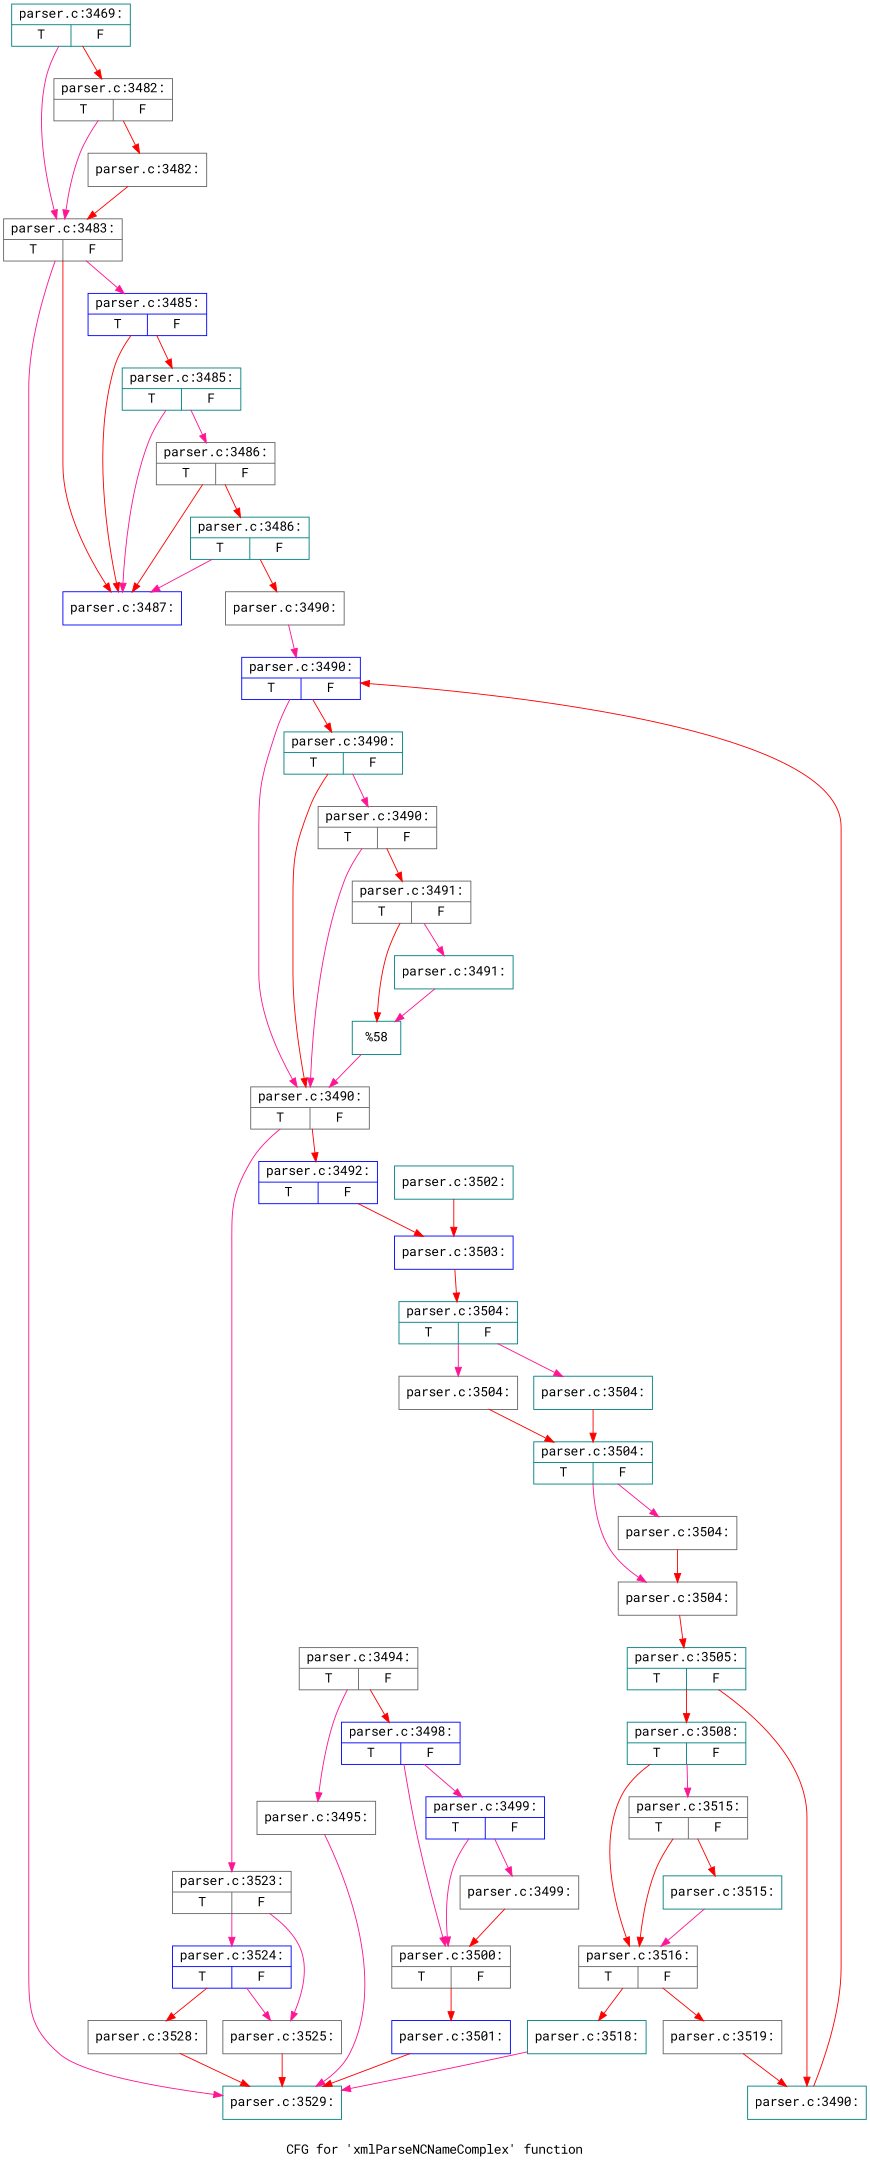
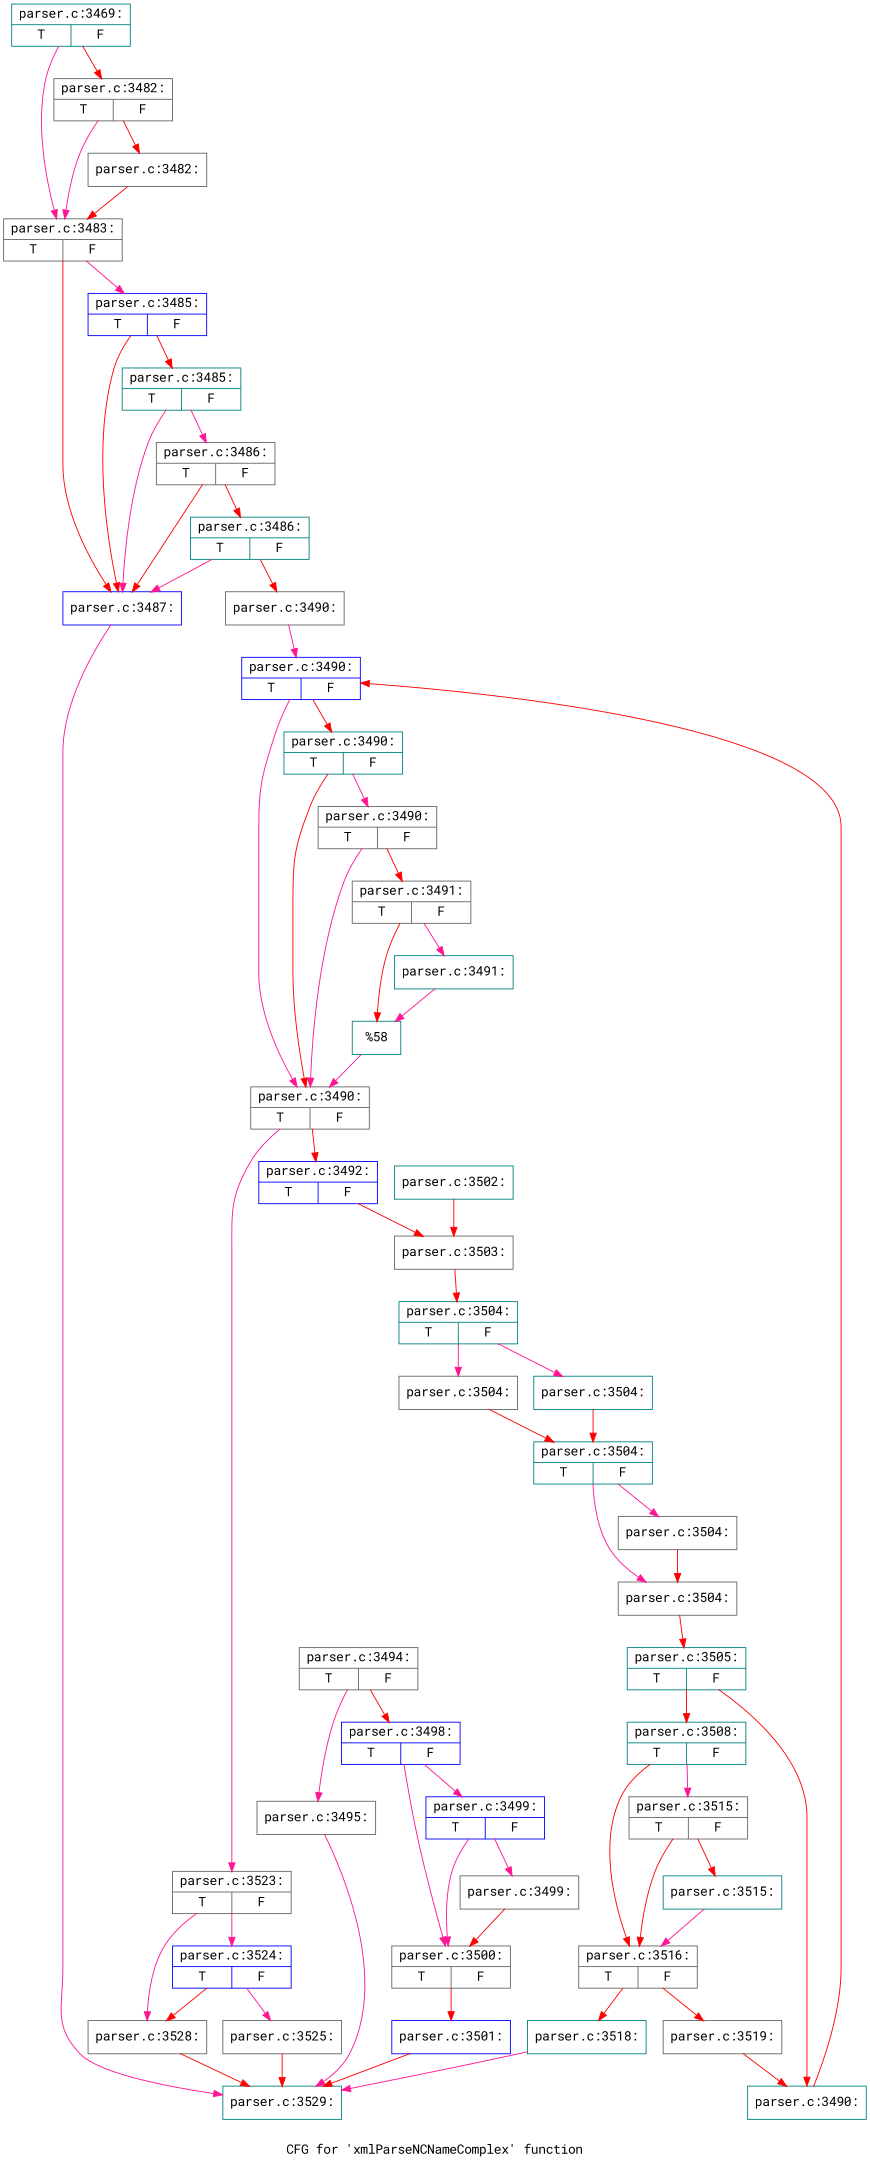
(29, 1241) -> (63, 1407)
(454, 1253) -> (454, 1253)
(303, 1957) -> (159, 1956)
